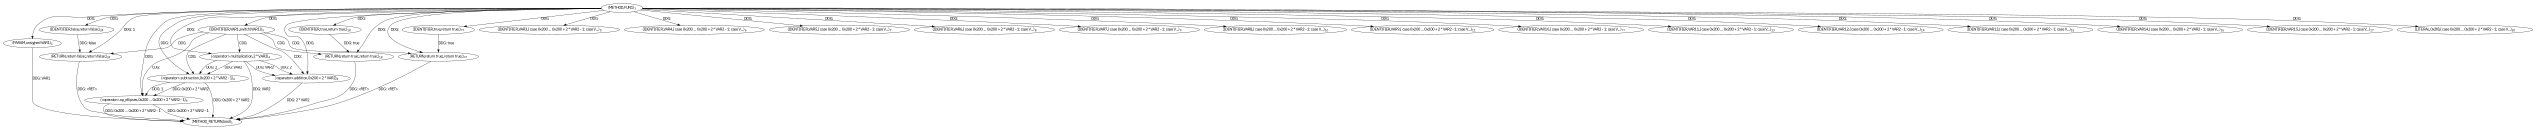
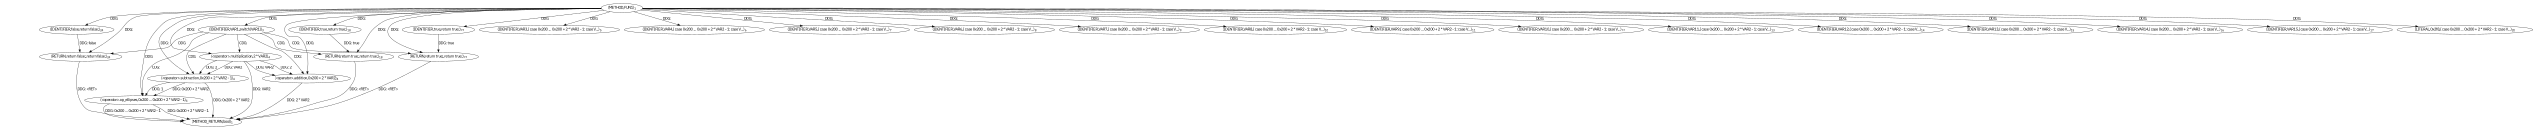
(129, 30) -> (129, 30)
(32, 43) -> none
